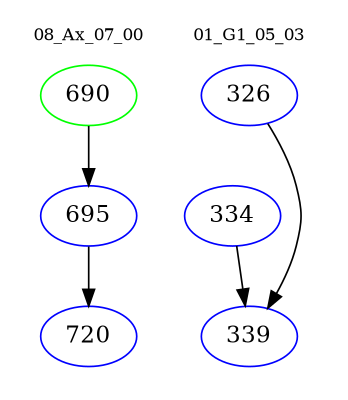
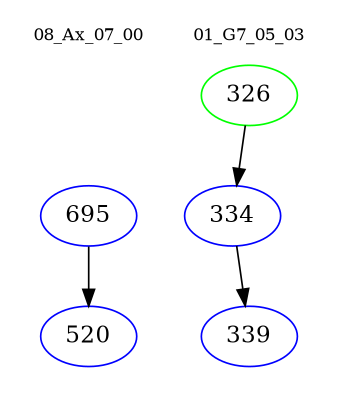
(249, 36) -> (249, 36)
(89, 95) -> none
(249, 95) -> (249, 95)
(300, 207) -> (242, 147)
(89, 336) -> (89, 336)
